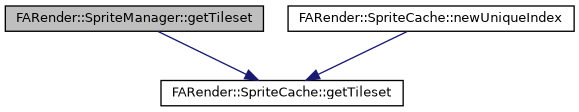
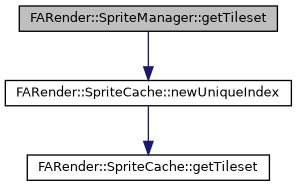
(202, 53) -> (148, 49)
